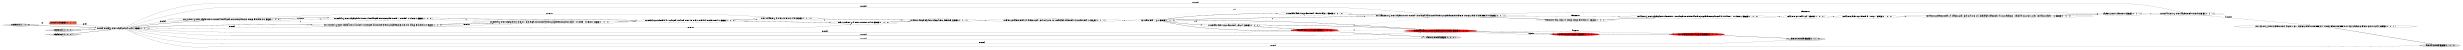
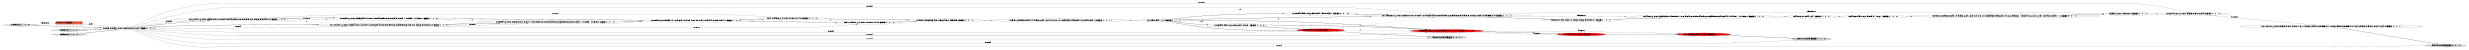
(42, 23) -> (45, 23)
